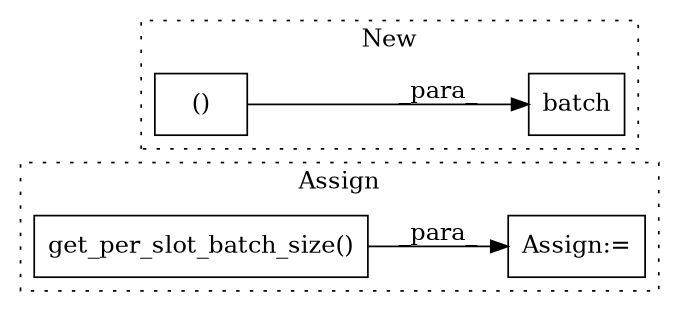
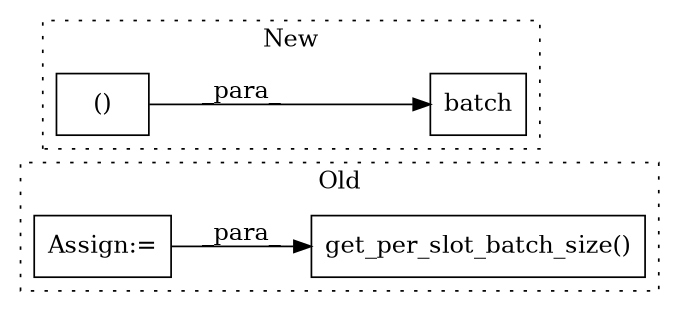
(340, 182) -> (340, 182)
(429, 246) -> (233, 246)
